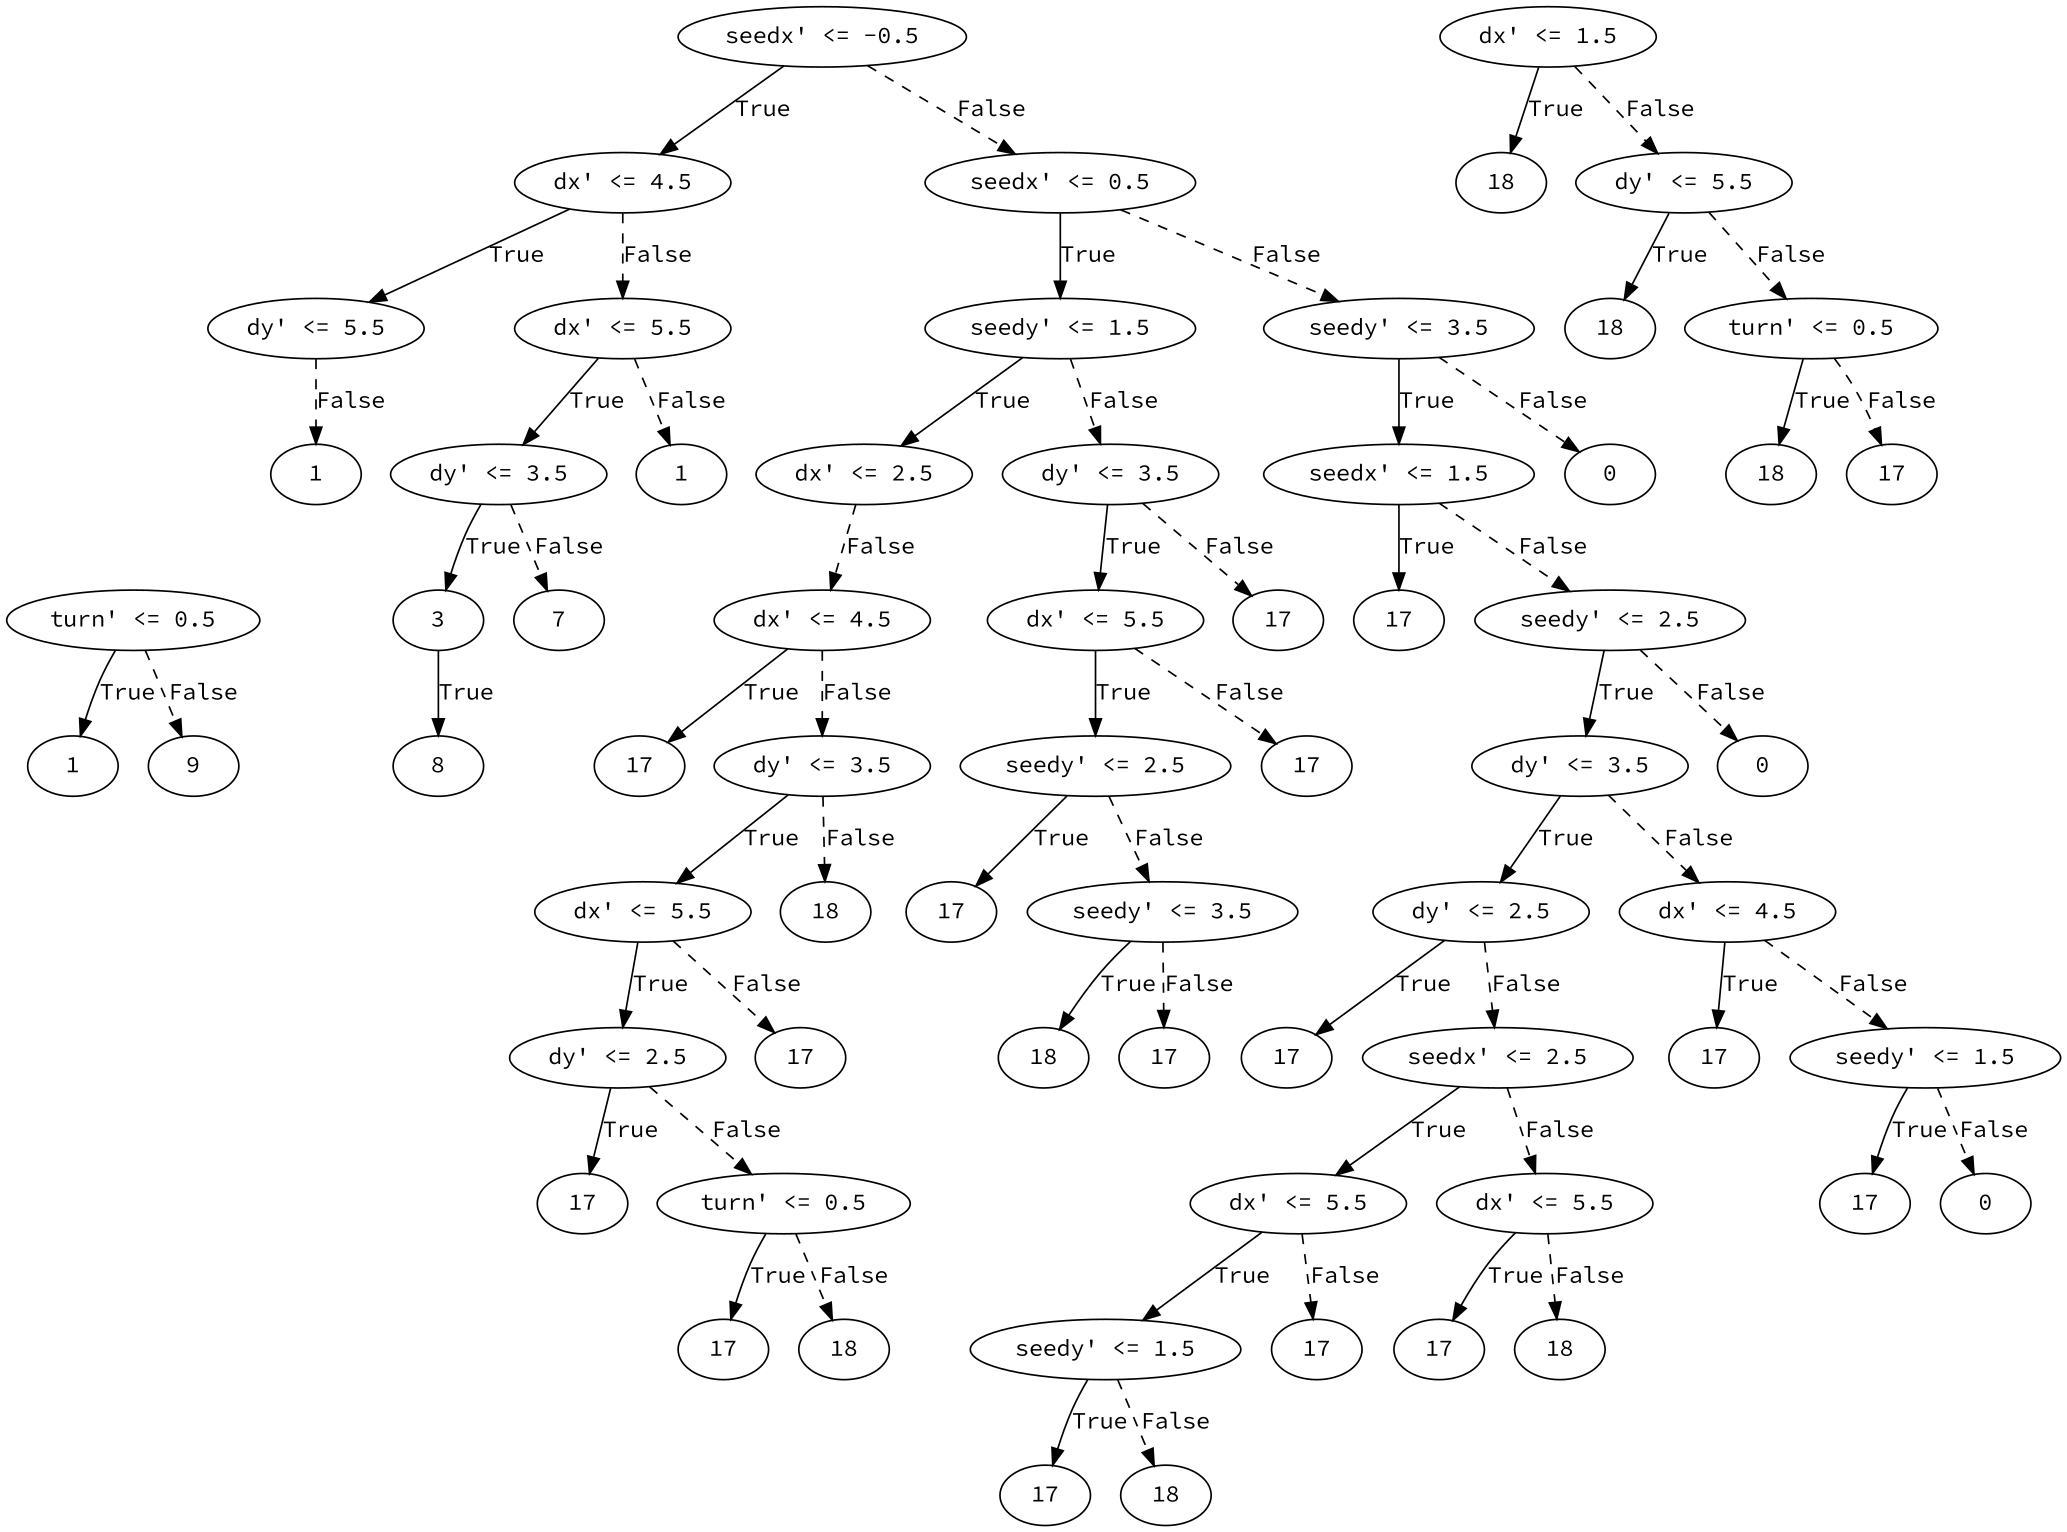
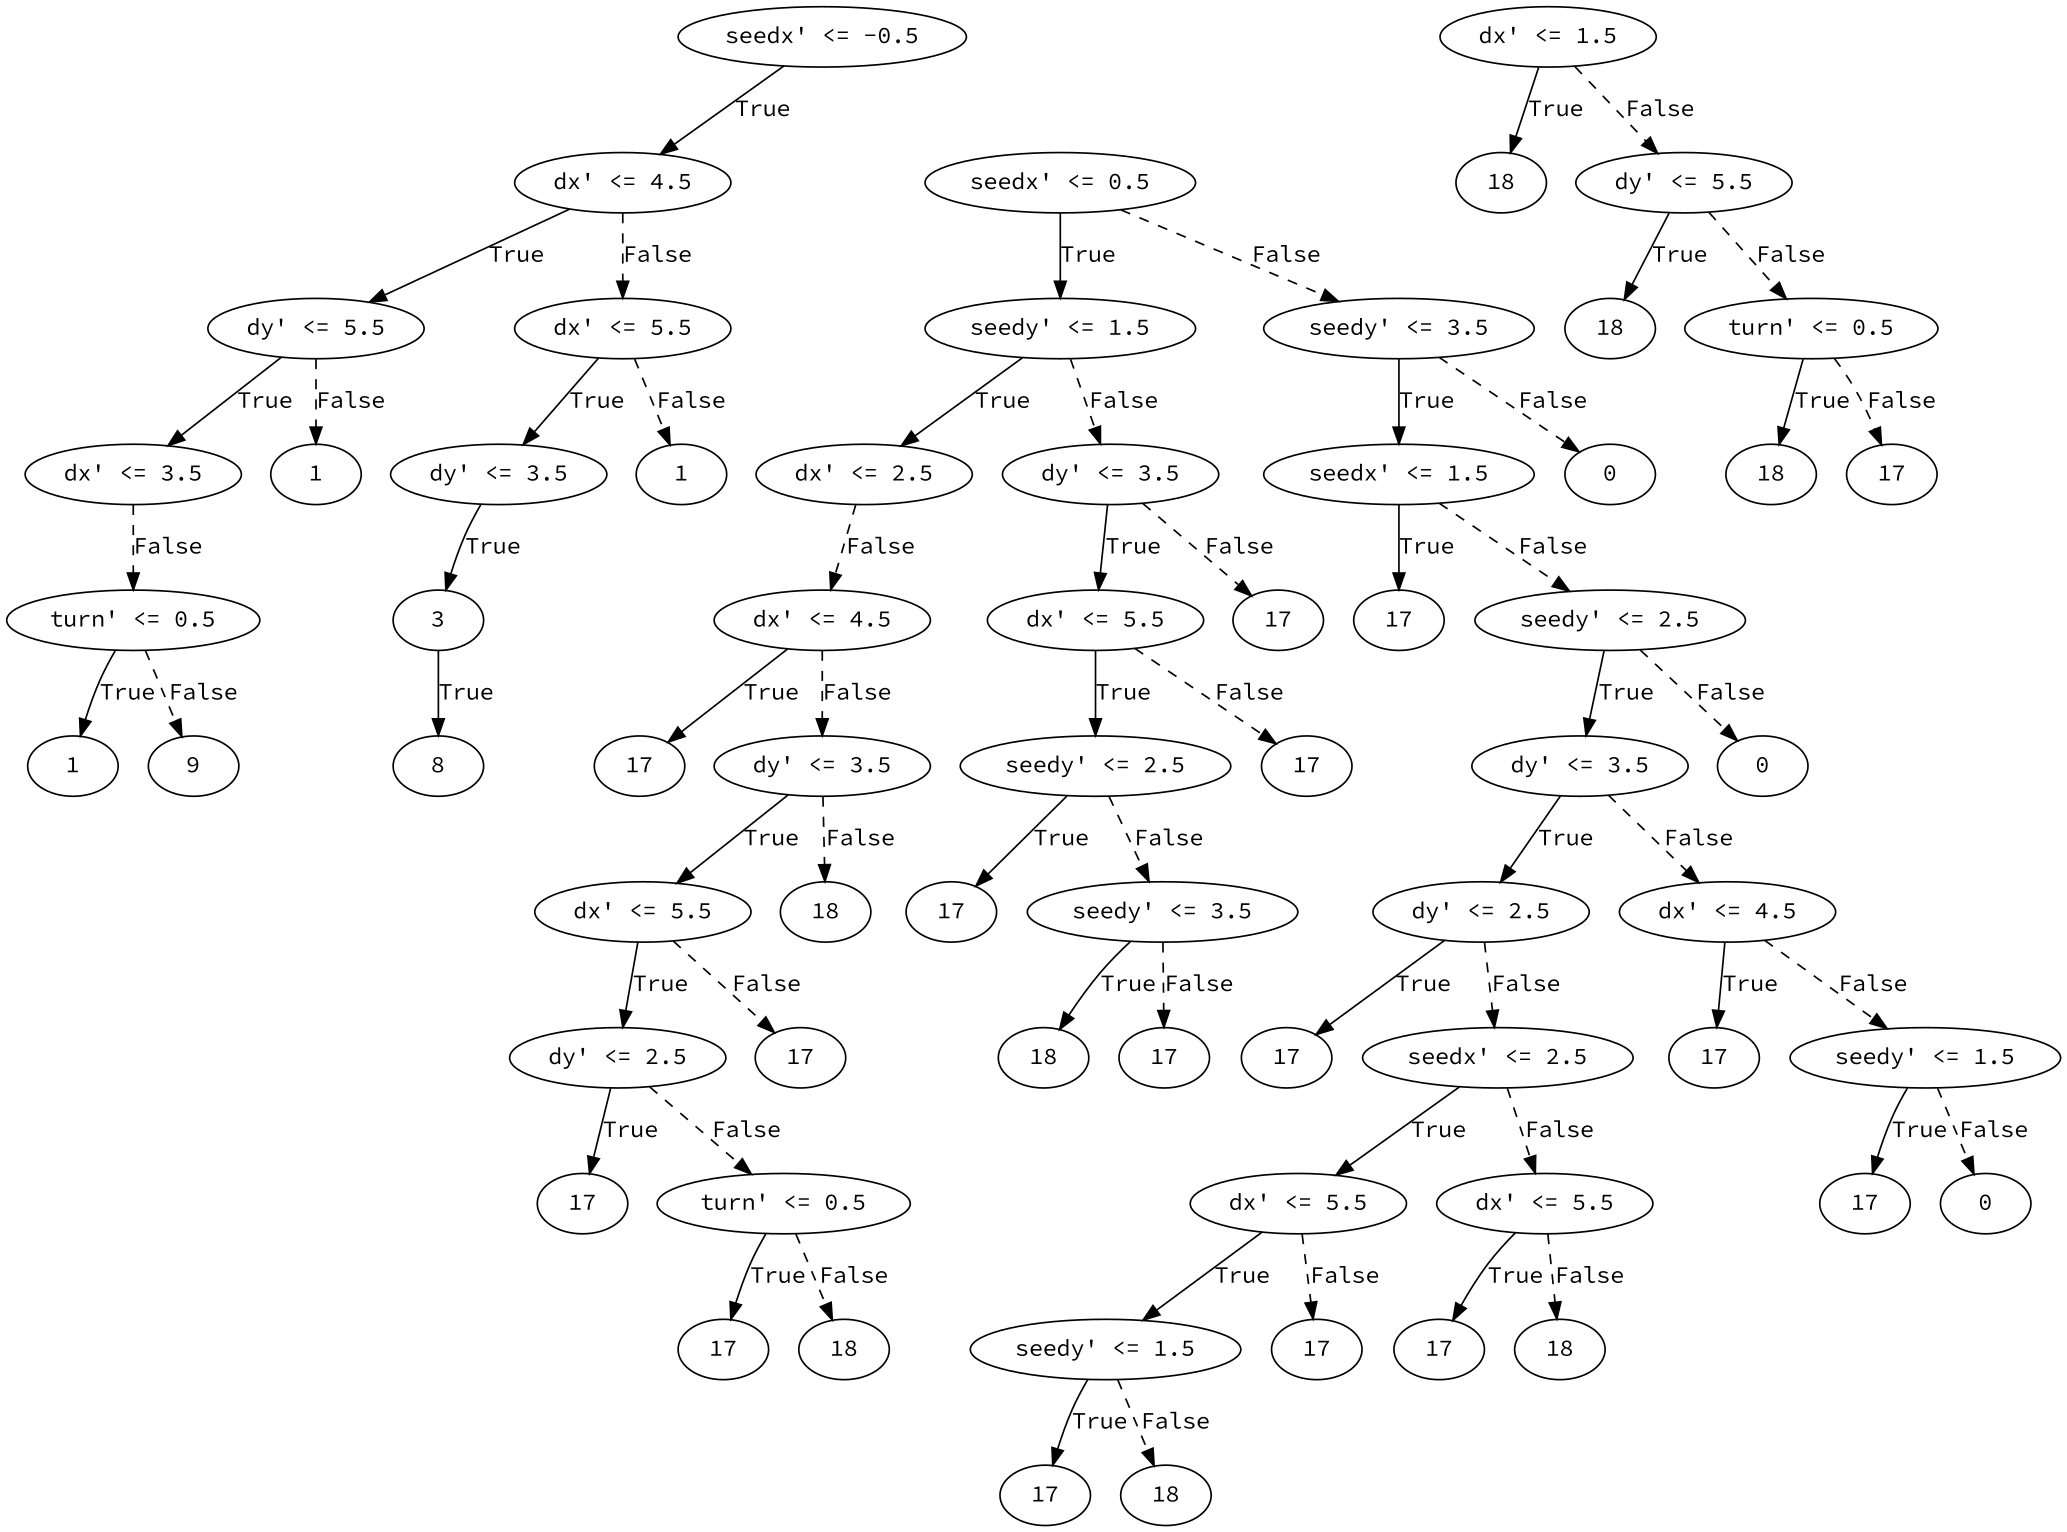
(934, 105) -> none
none -> (133, 474)
(559, 620) -> none
